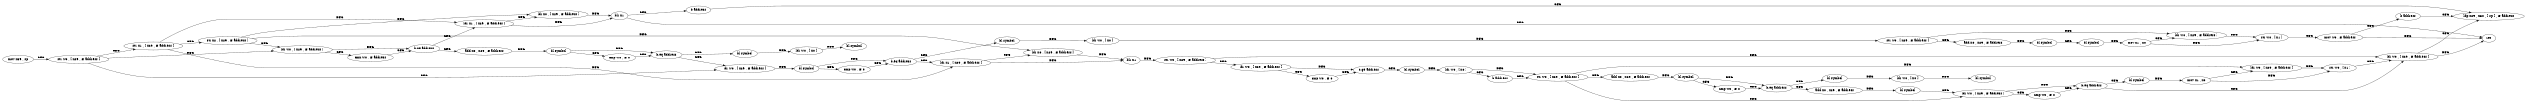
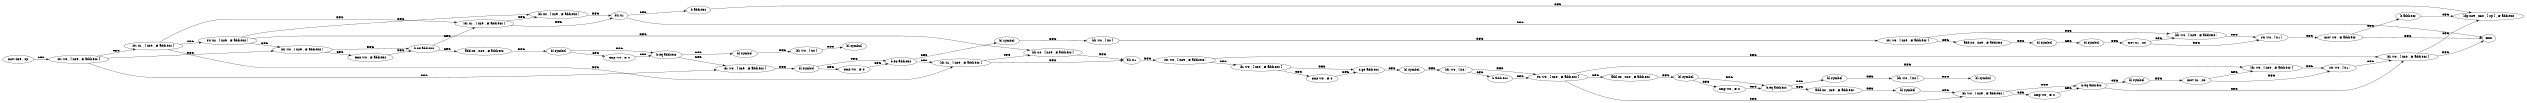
(2489, 38) -> (2489, 38)
(401, 50) -> (401, 50)
